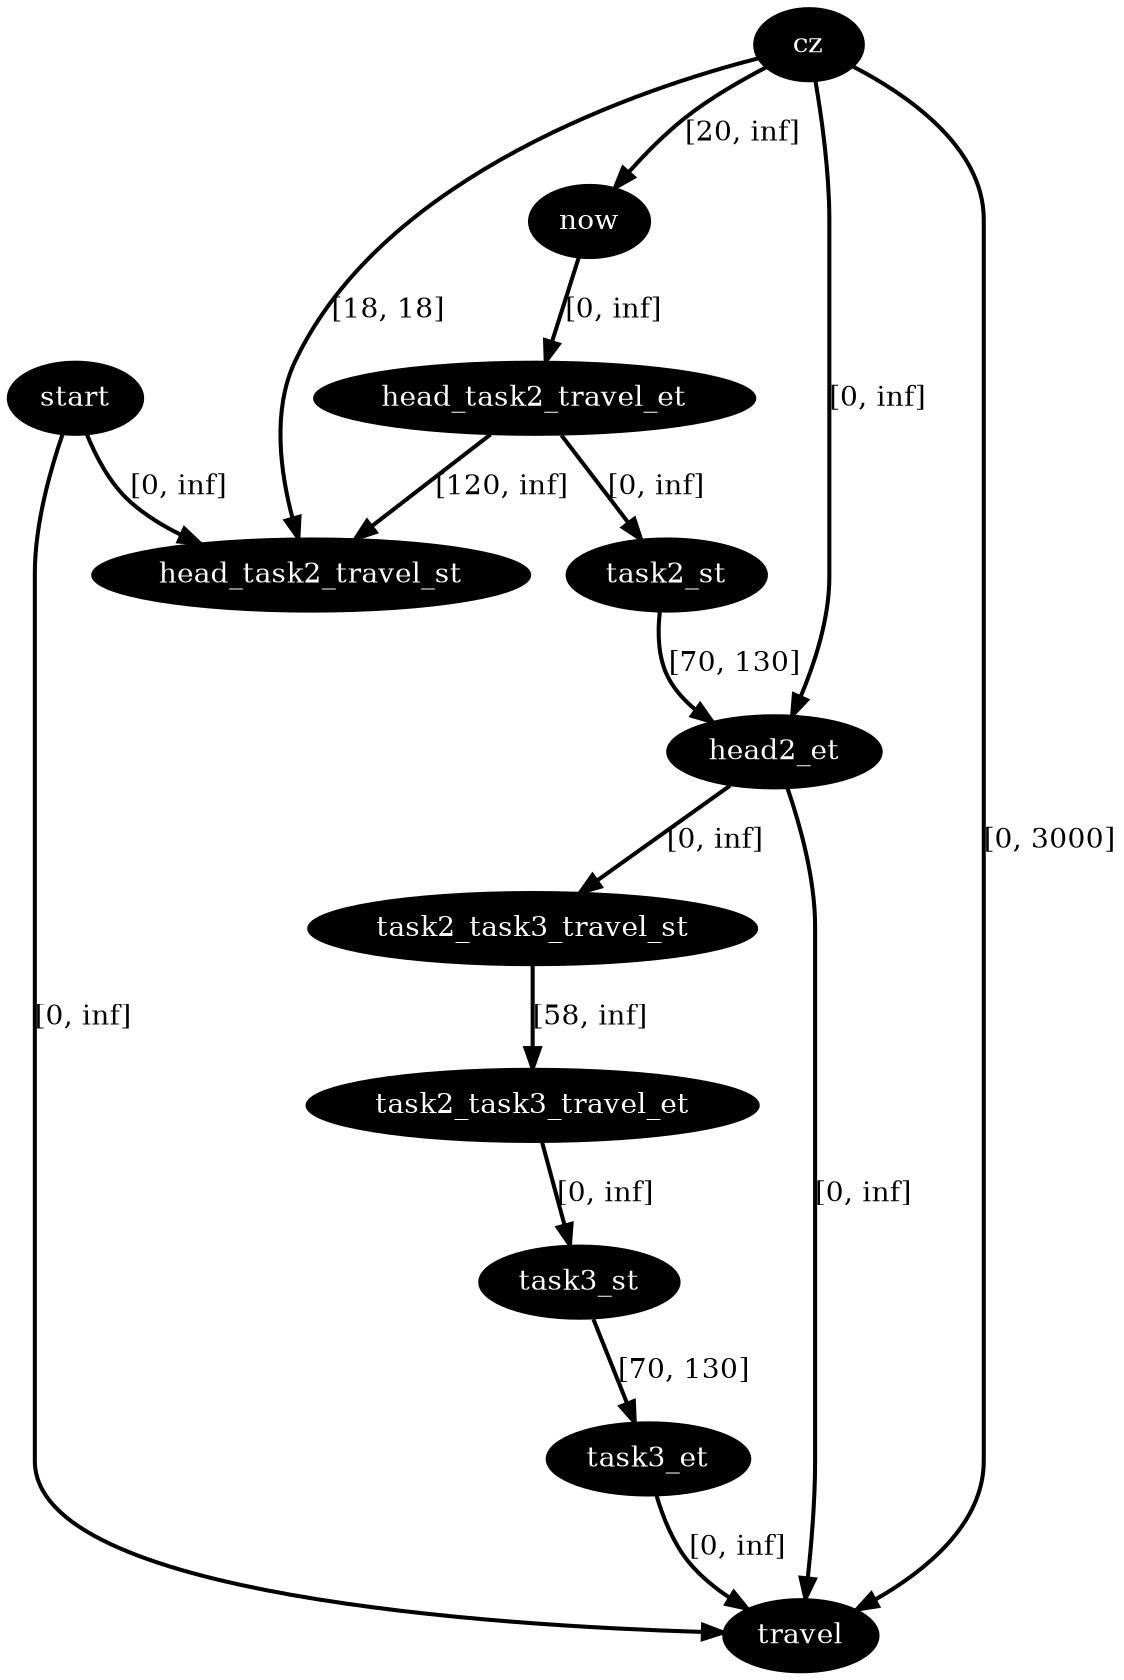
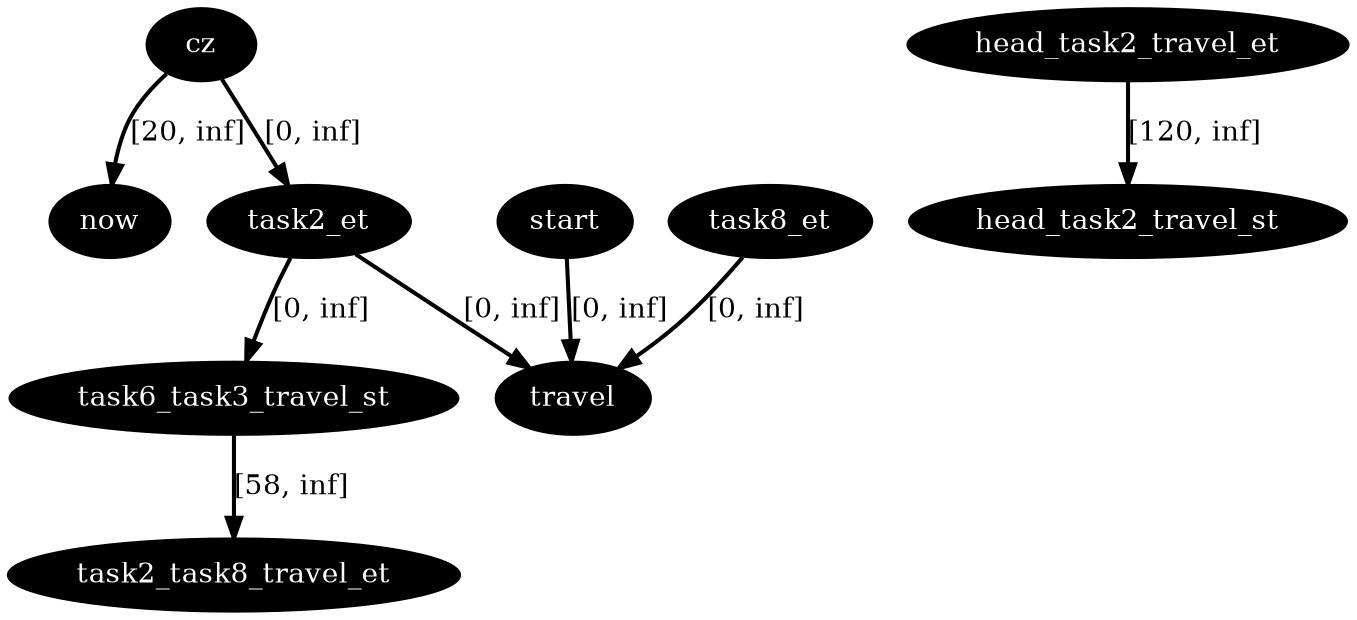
(428, 208) -> none
(565, 300) -> none
(123, 495) -> none
(667, 575) -> none
(774, 752) -> (309, 221)
(984, 827) -> none
(533, 929) -> (234, 398)
(533, 1105) -> (234, 575)
(579, 1282) -> none
(648, 1459) -> (770, 221)
